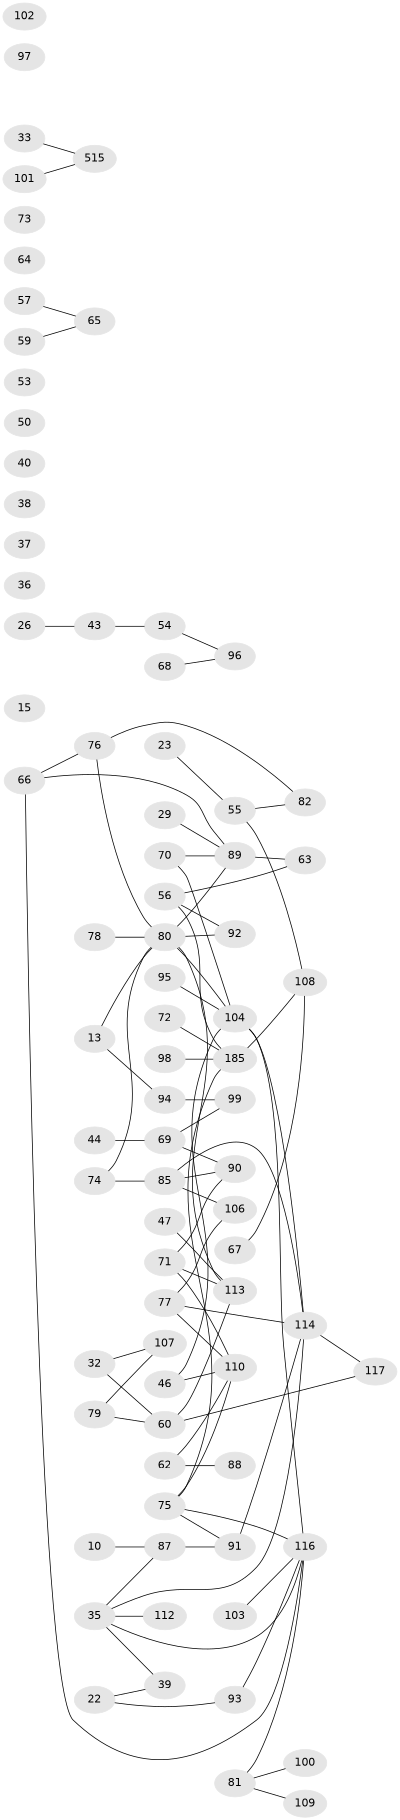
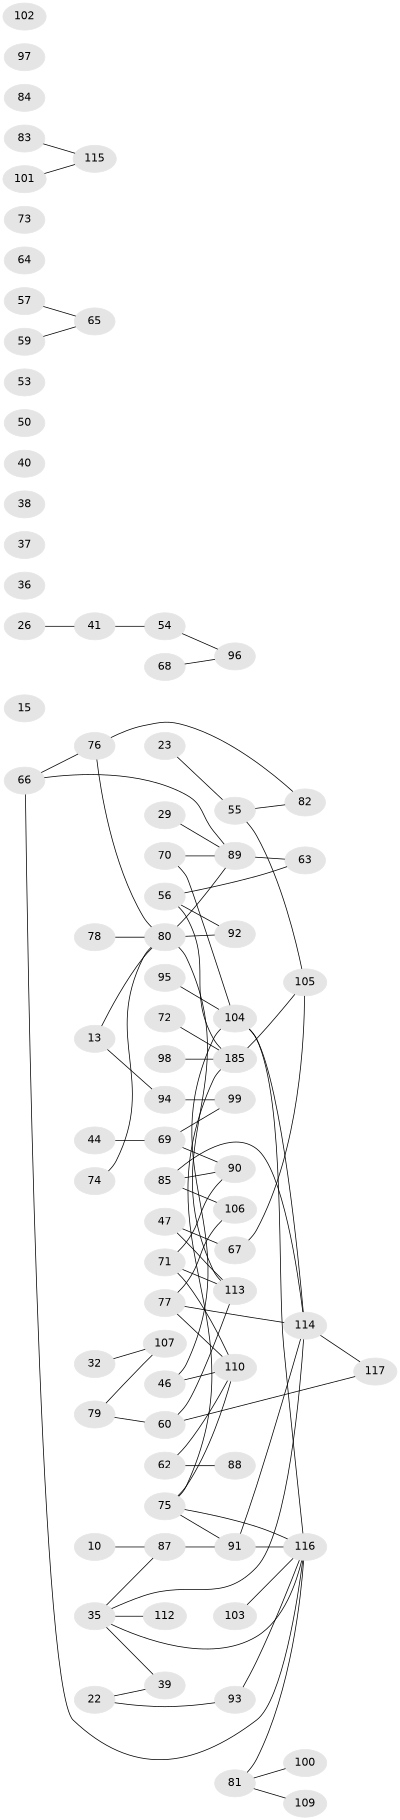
none -> (25, 98)
(25, 139) -> (25, 139)
(95, 159) -> (95, 159)
(95, 626) -> (95, 626)
(205, 979) -> none
(305, 982) -> (305, 982)
(130, 1181) -> none
none -> (200, 1236)
(130, 1394) -> none
none -> (274, 1547)
